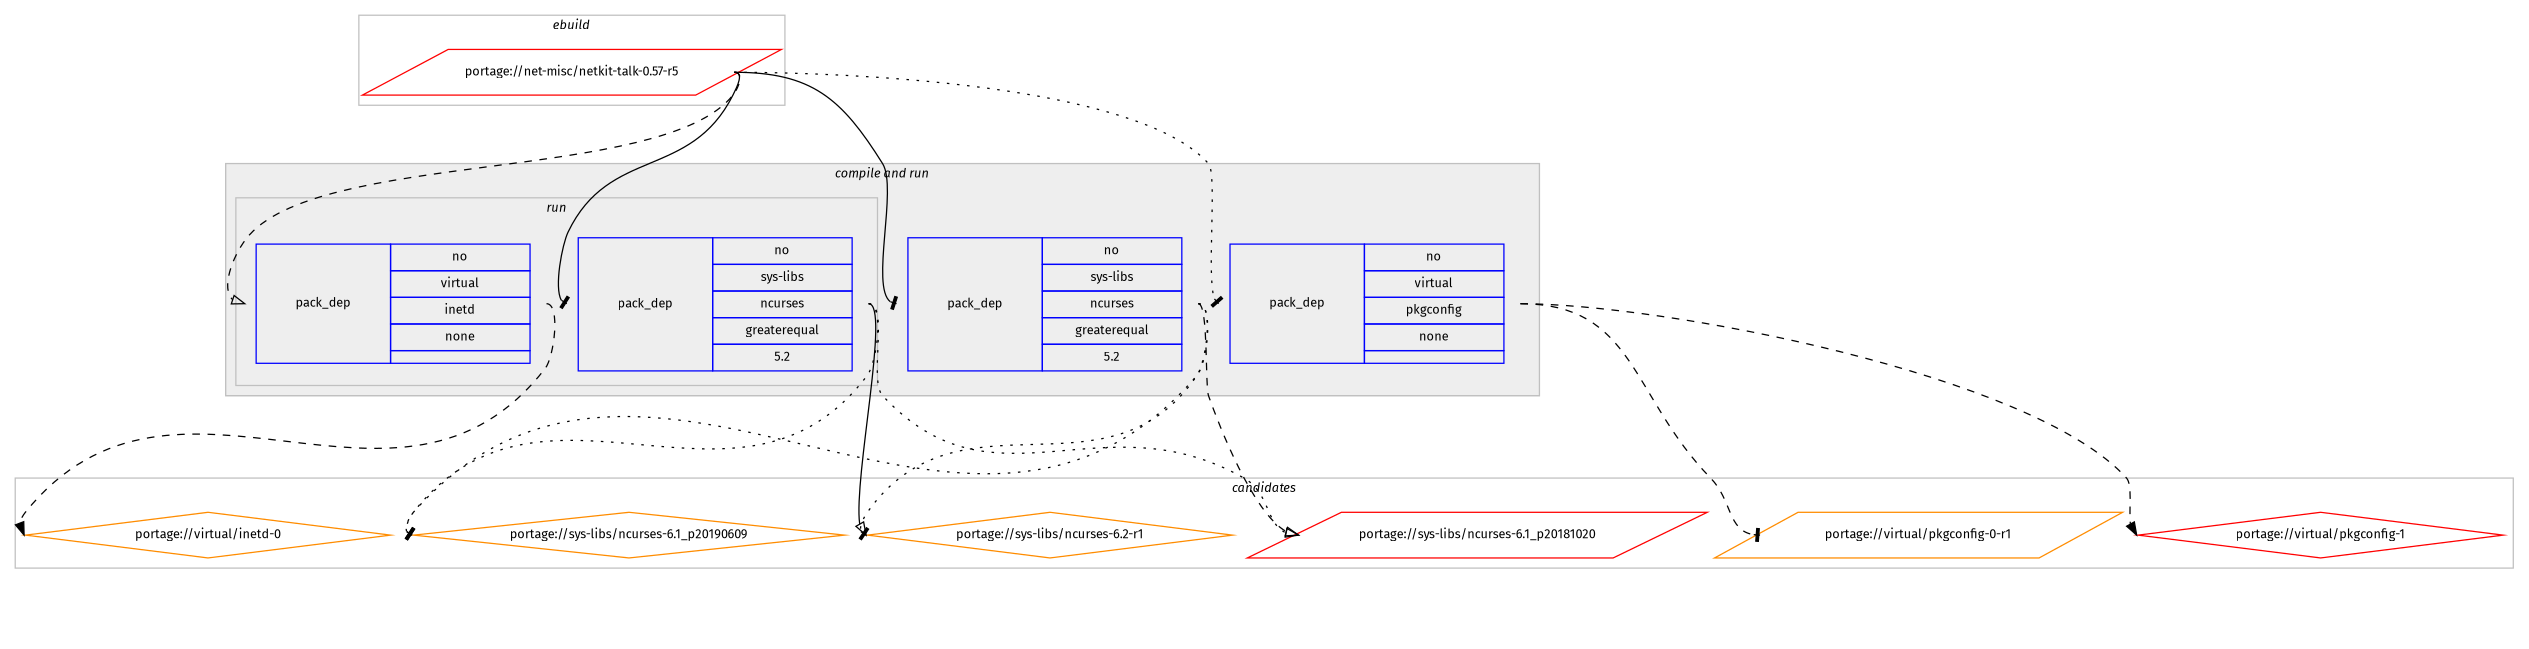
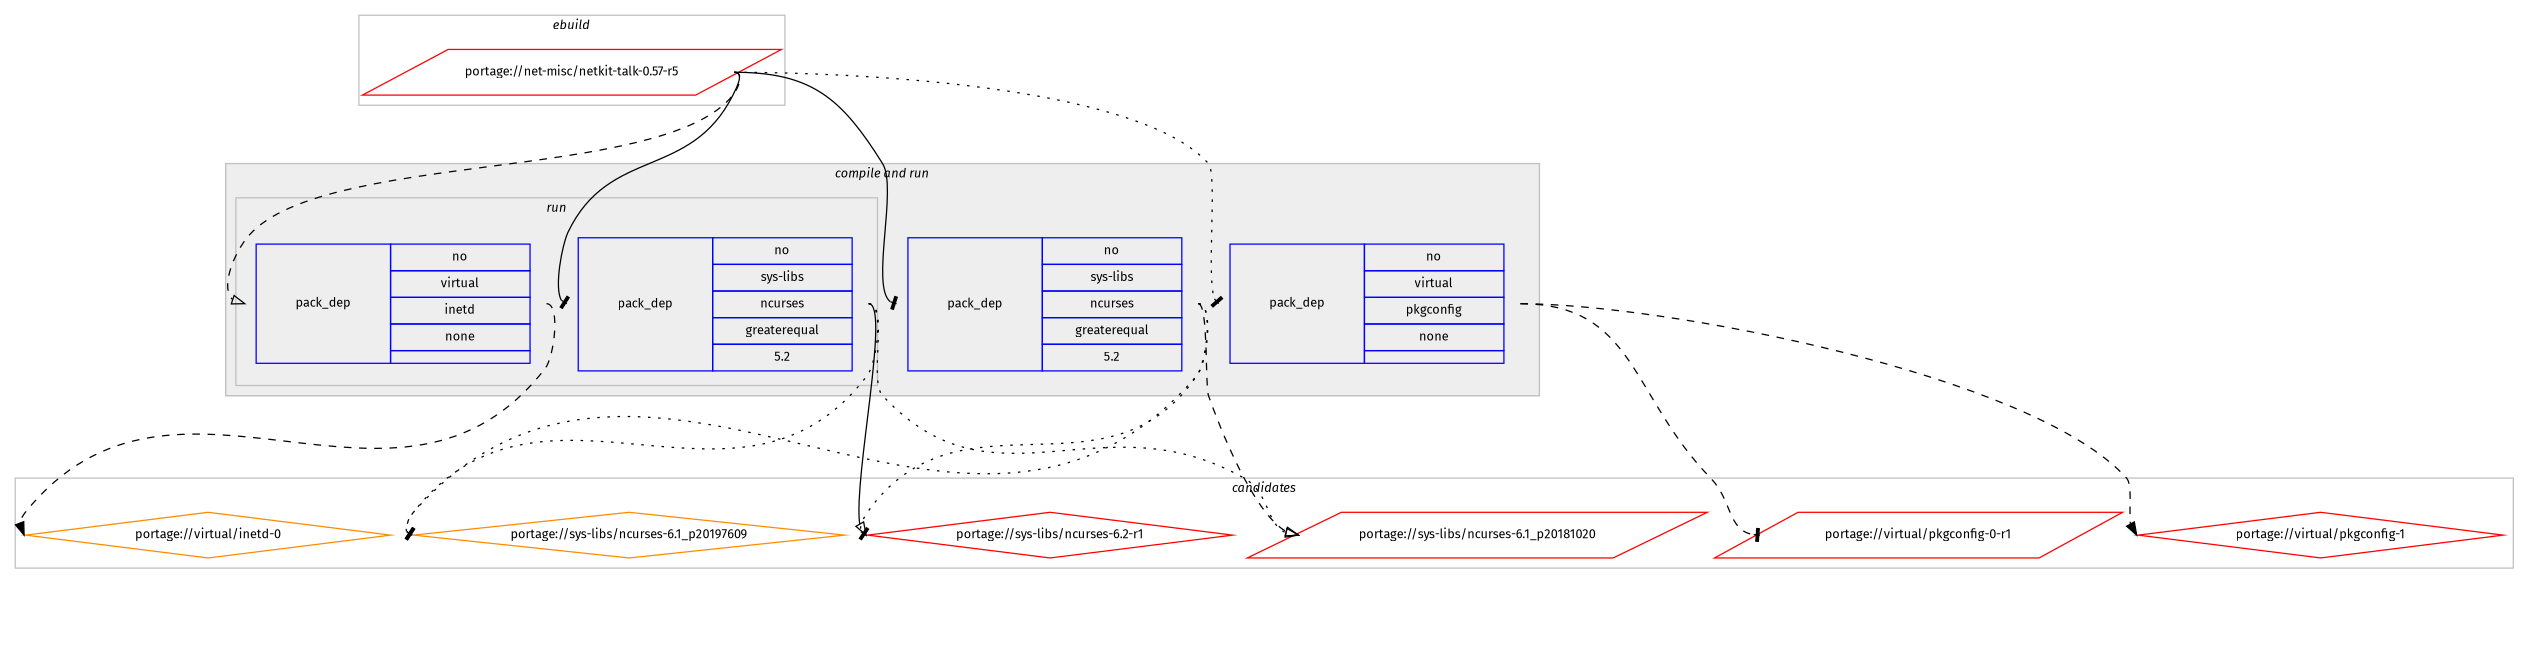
(629, 535) -> (629, 535)
(1050, 535) -> (1050, 535)
(1919, 535) -> (1919, 535)
